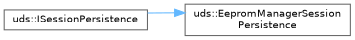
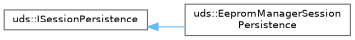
(161, 13) -> (172, 27)
